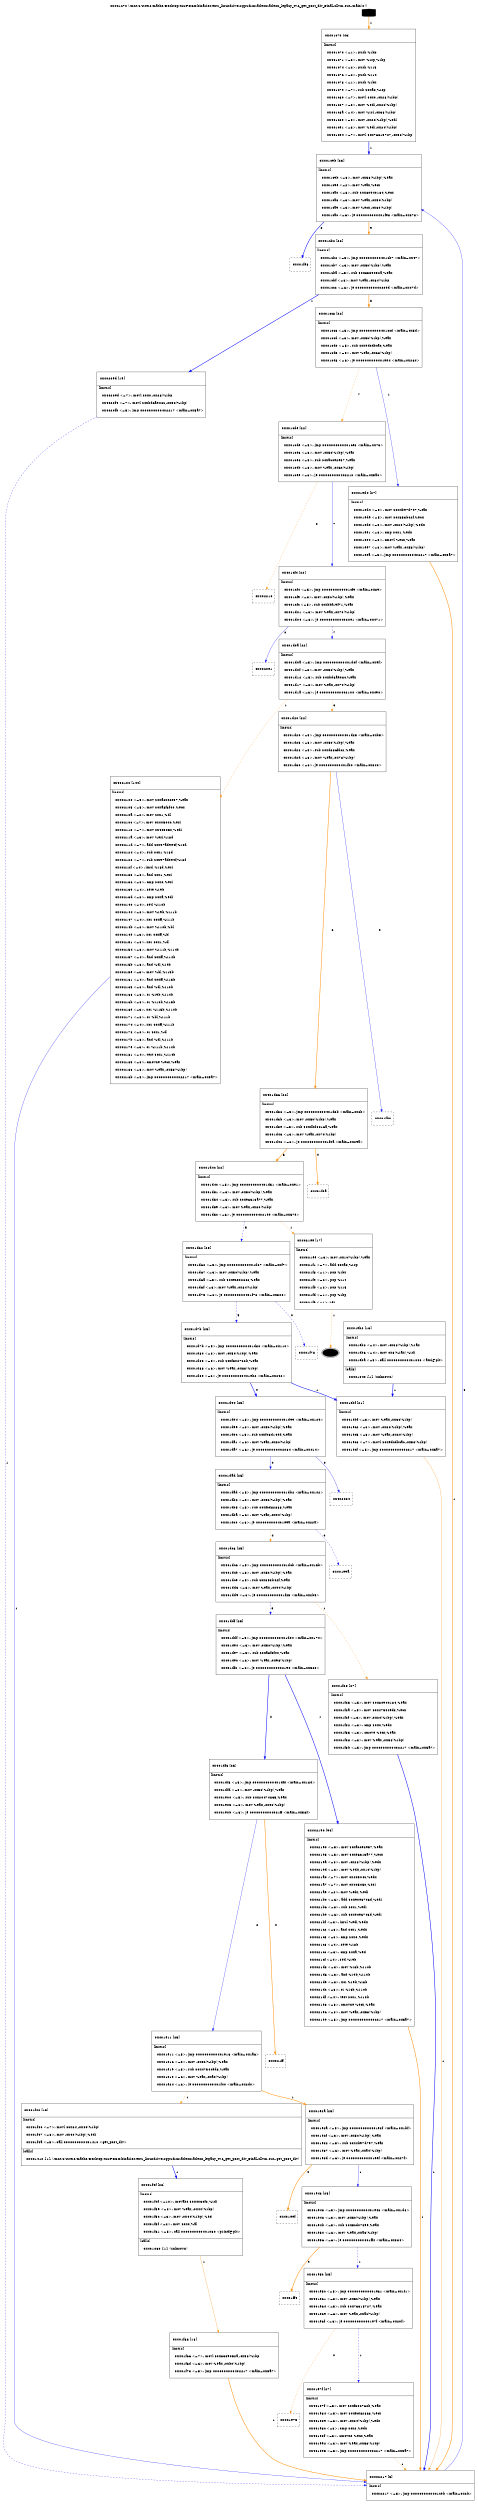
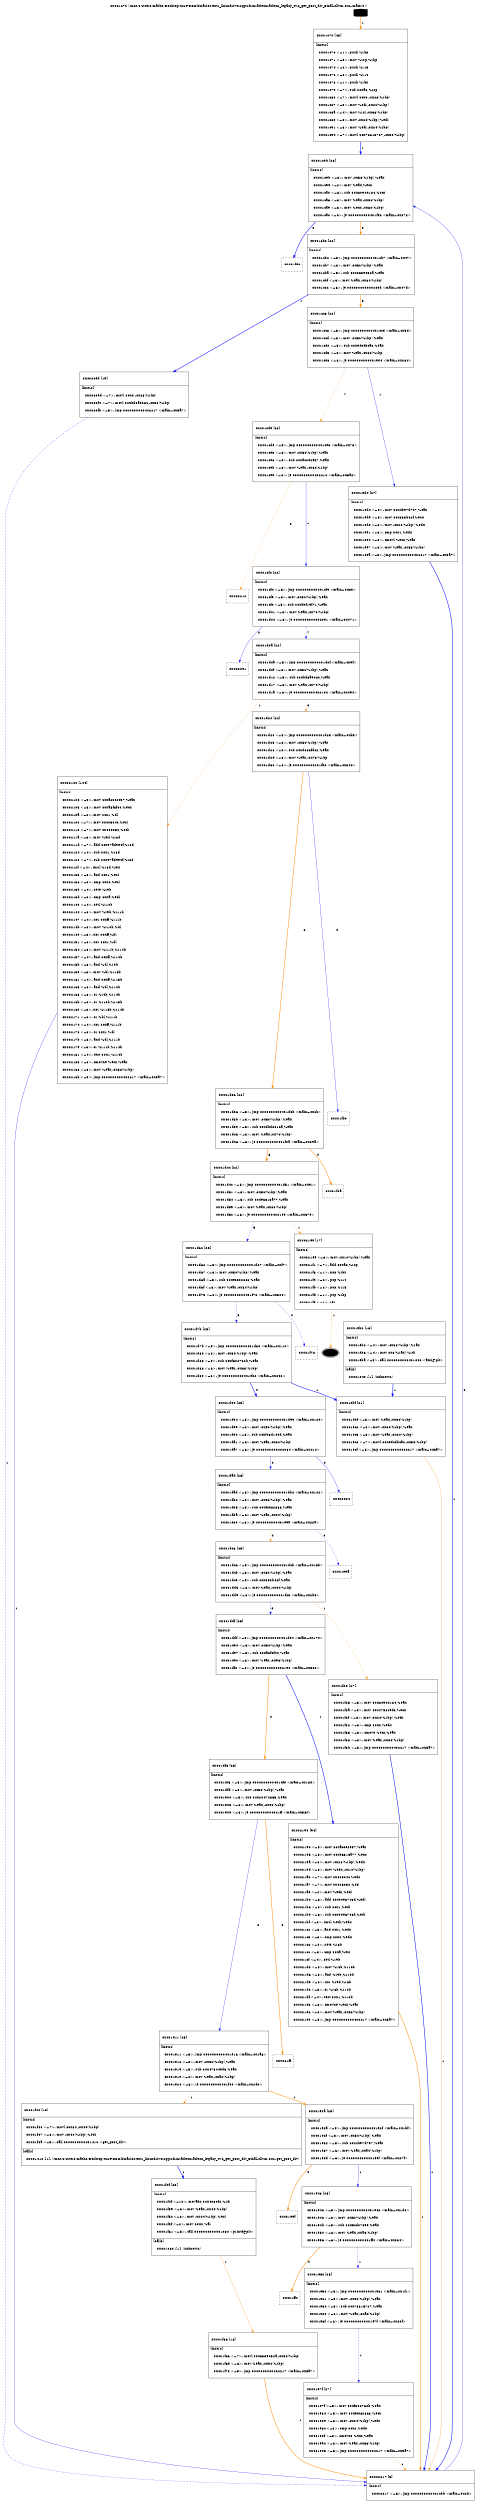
(452, 1515) -> (452, 1515)
(267, 1716) -> (267, 1716)
(288, 2420) -> none
